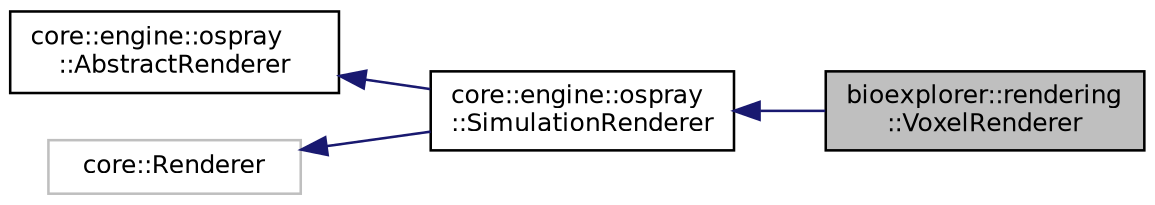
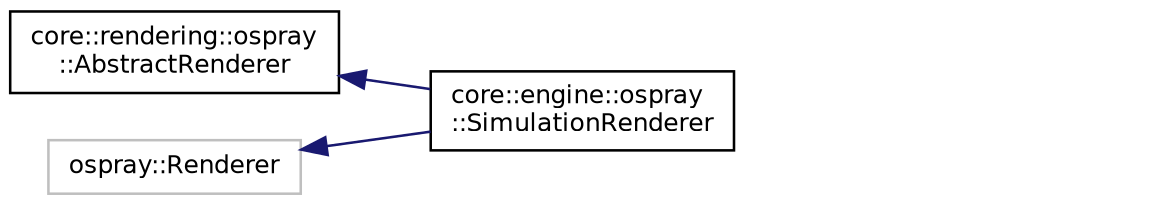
(175, 52) -> (175, 52)
(985, 111) -> none
(175, 167) -> (175, 167)
